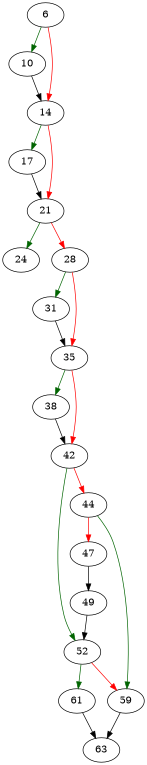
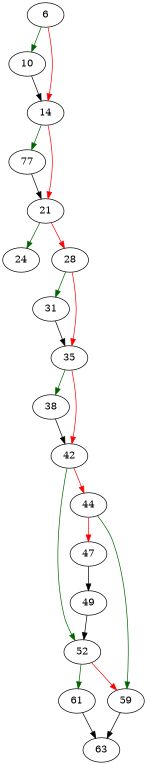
(27, 162) -> (27, 162)
